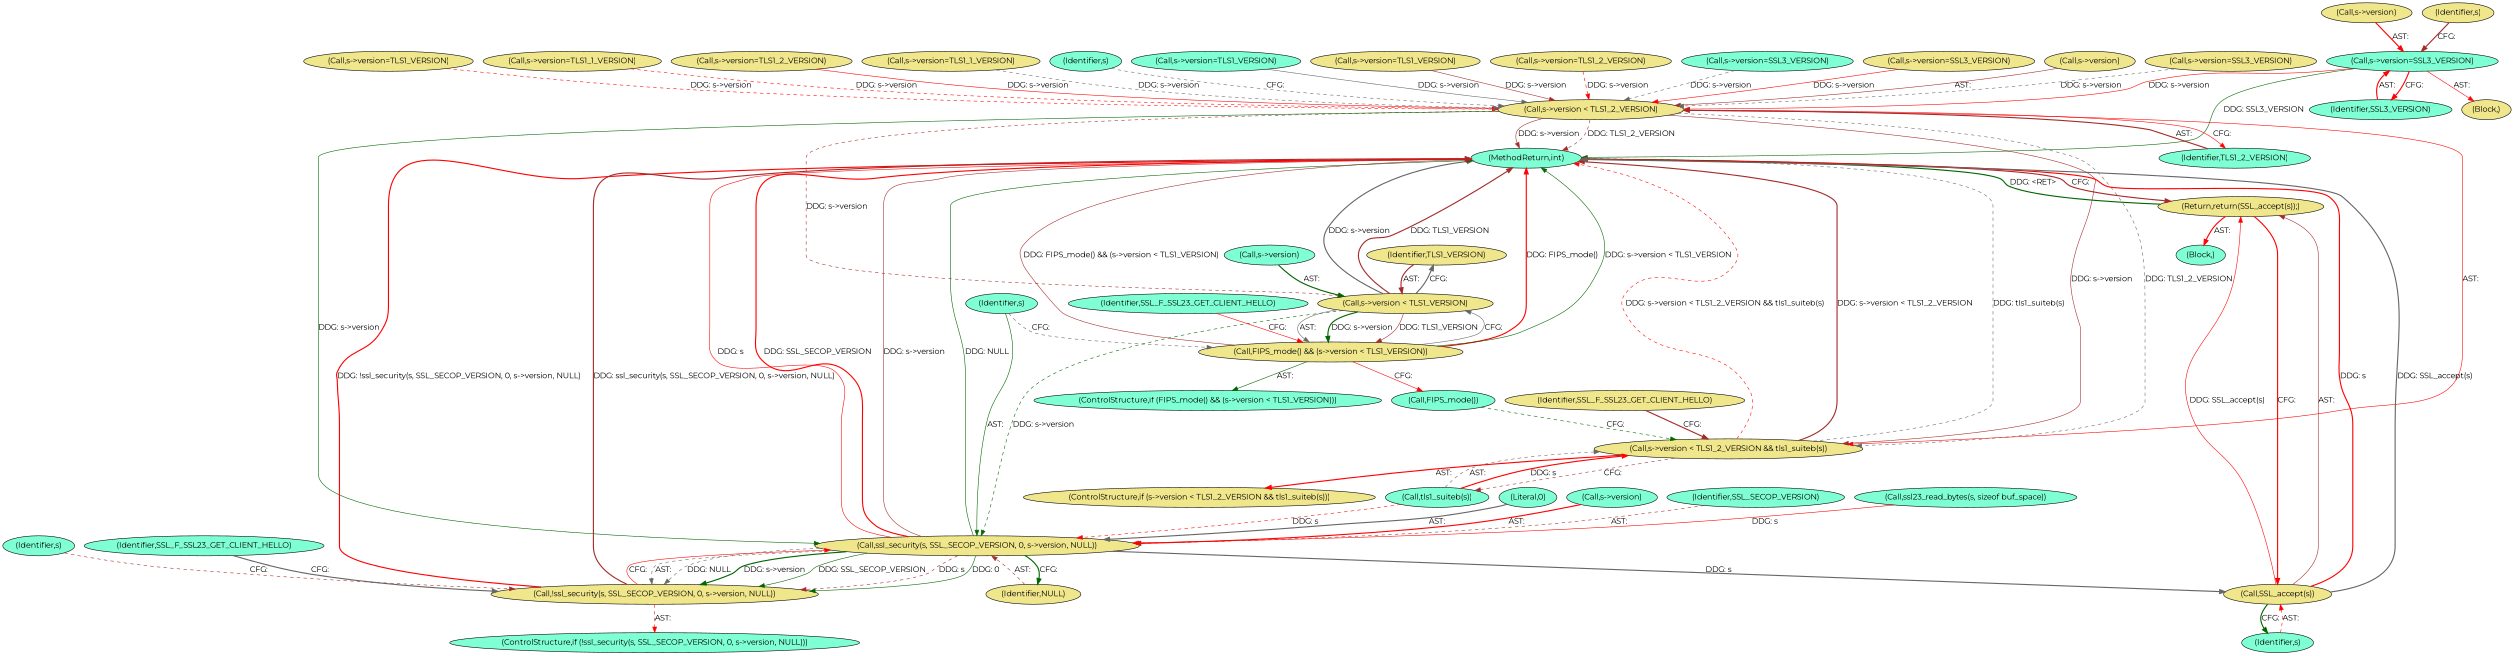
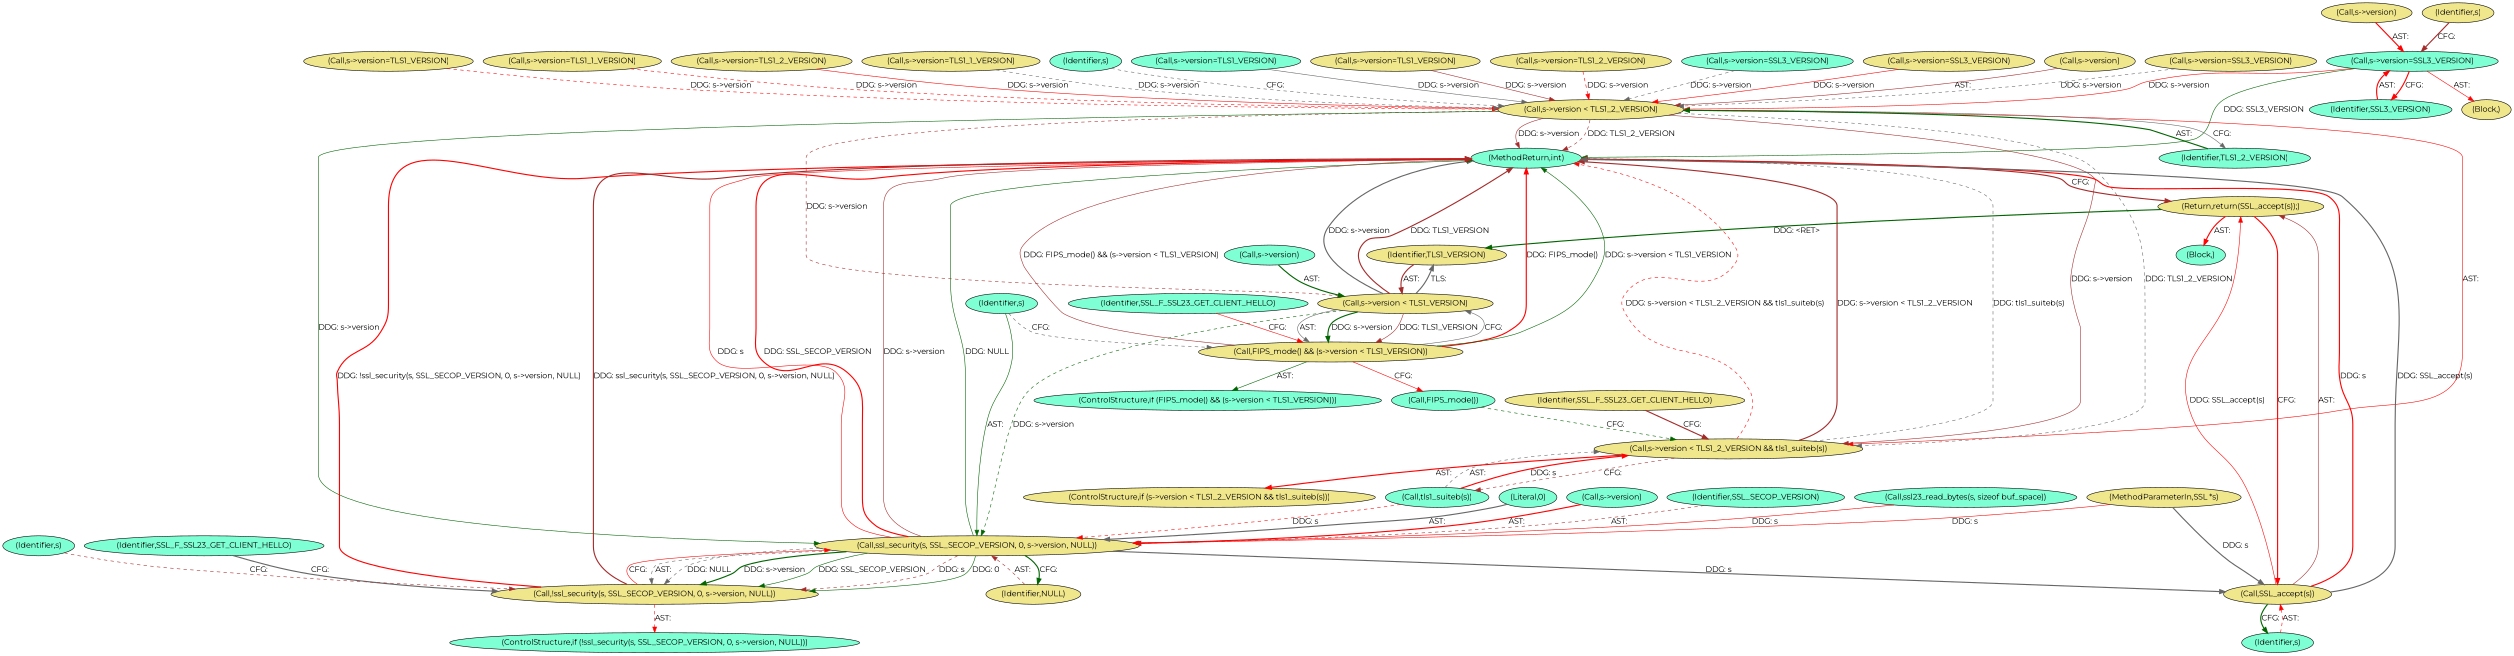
(1955, 113) -> (1955, 113)
(2055, 120) -> (2055, 120)
(1963, 172) -> (1826, 224)
(1440, 279) -> (1440, 279)
none -> (2164, 497)
